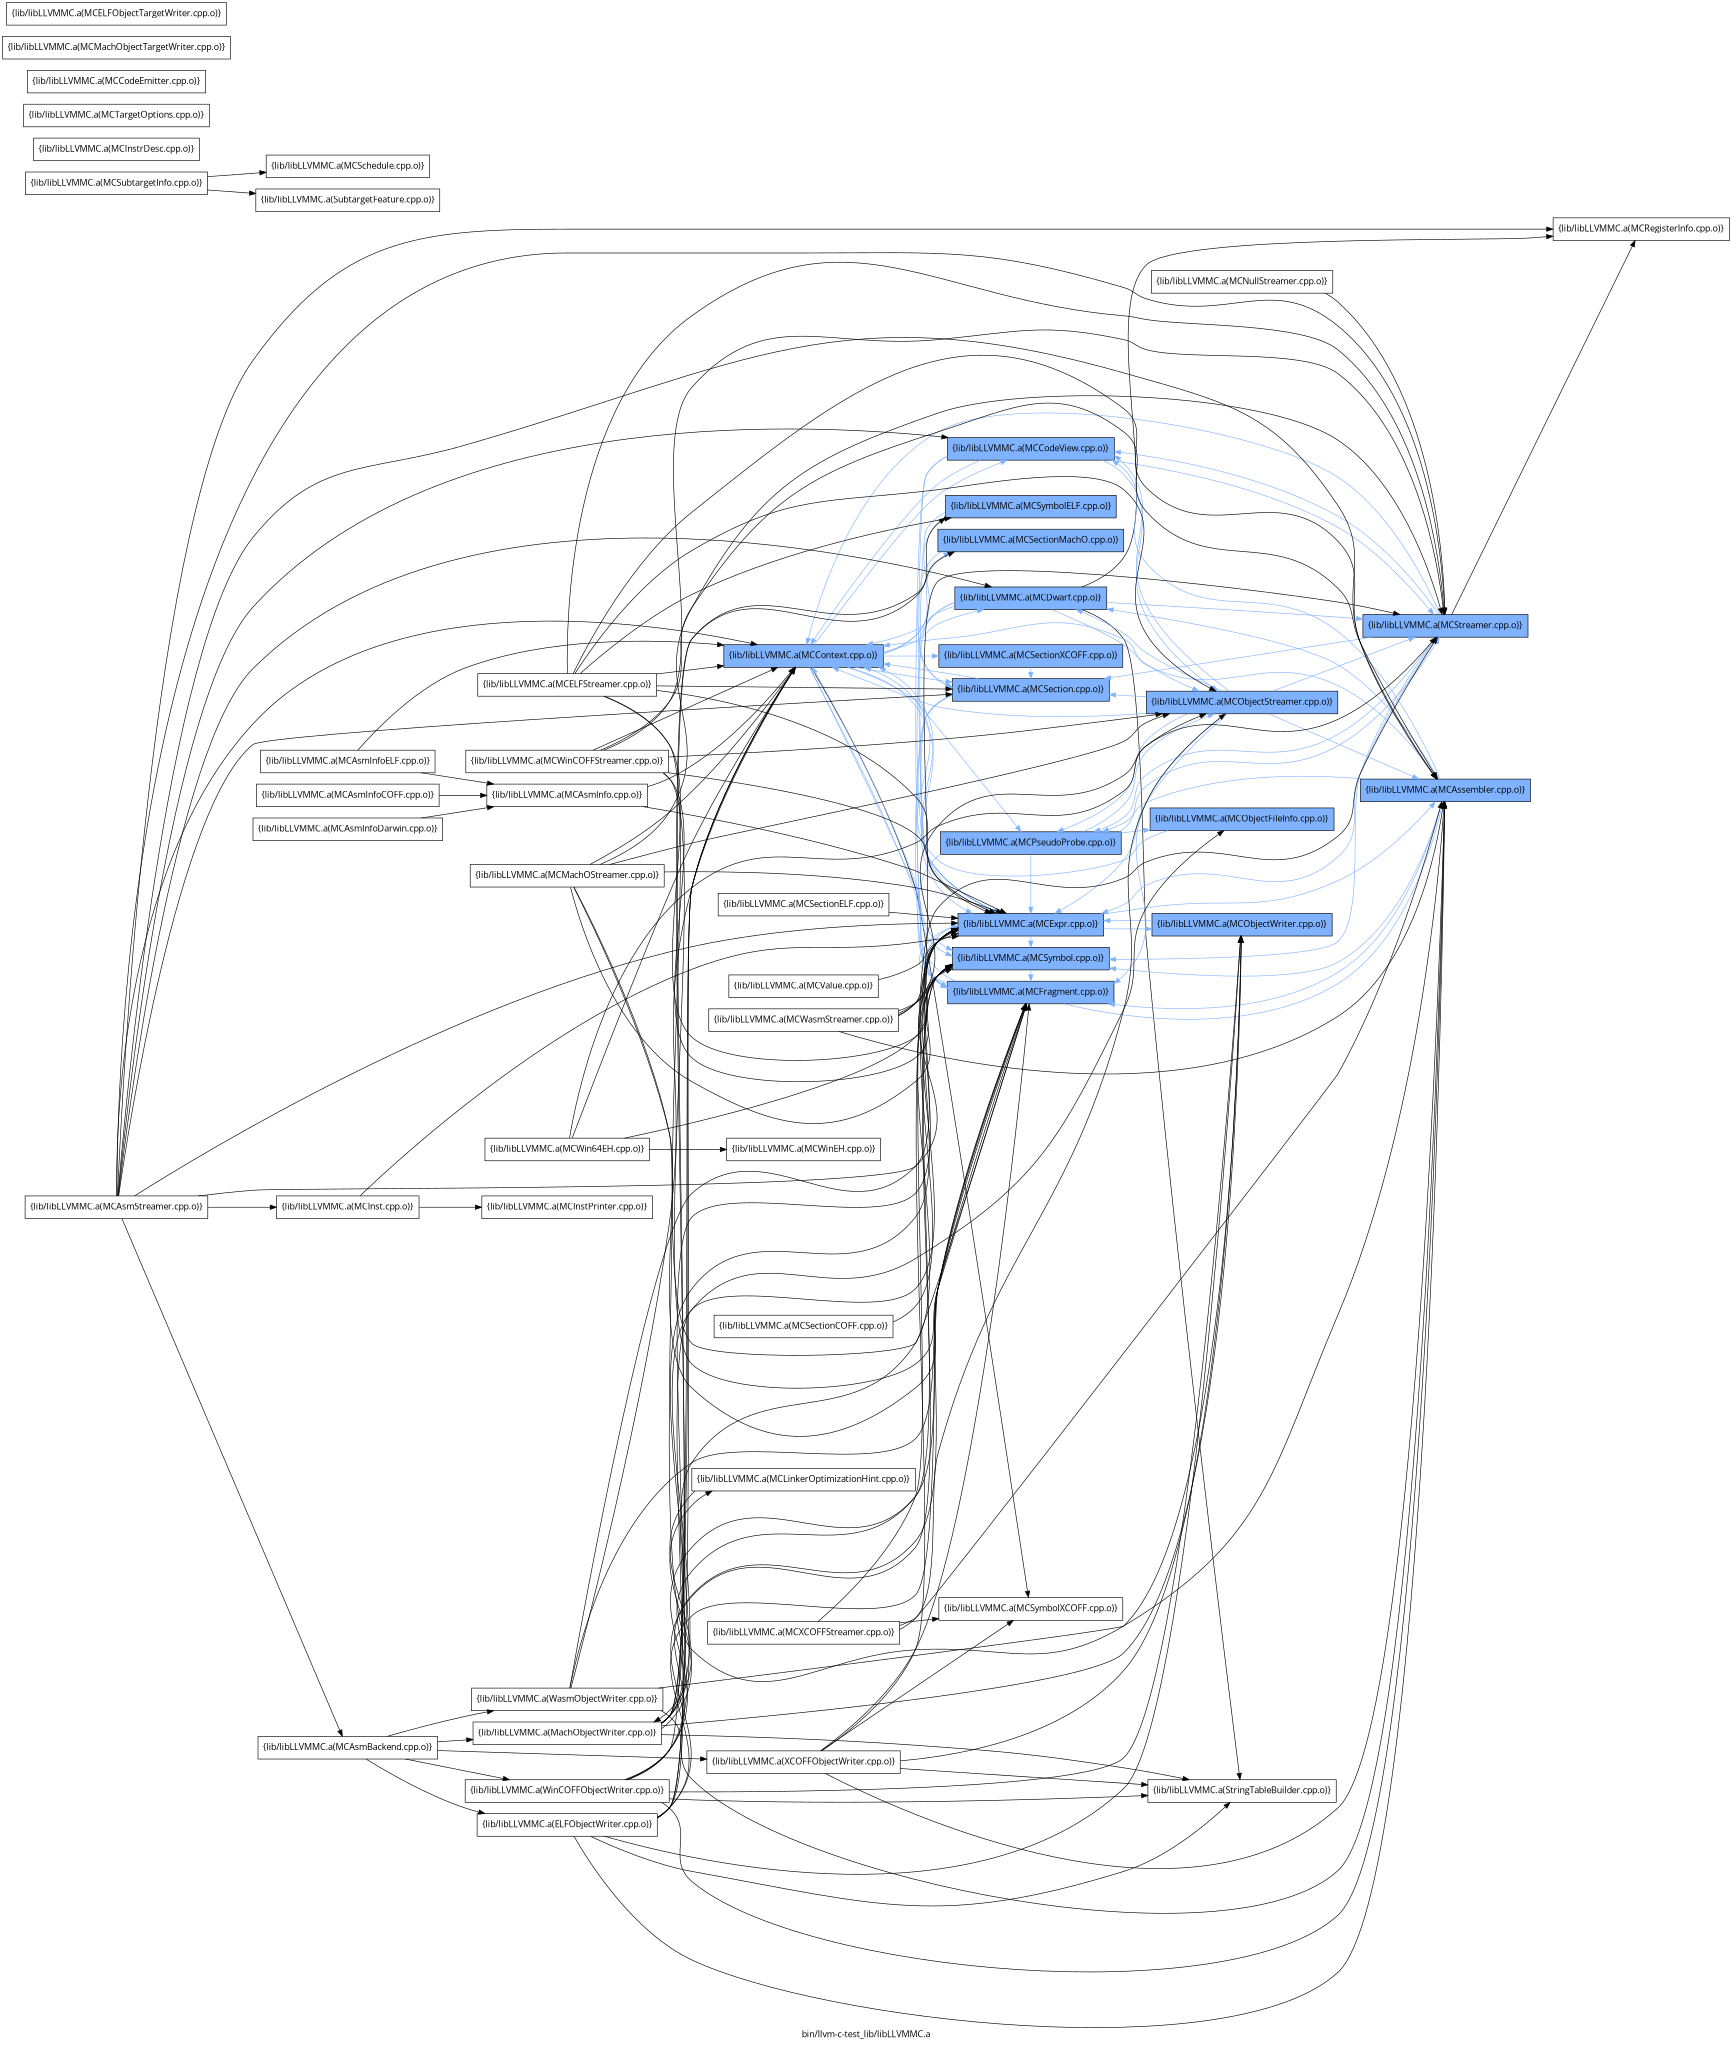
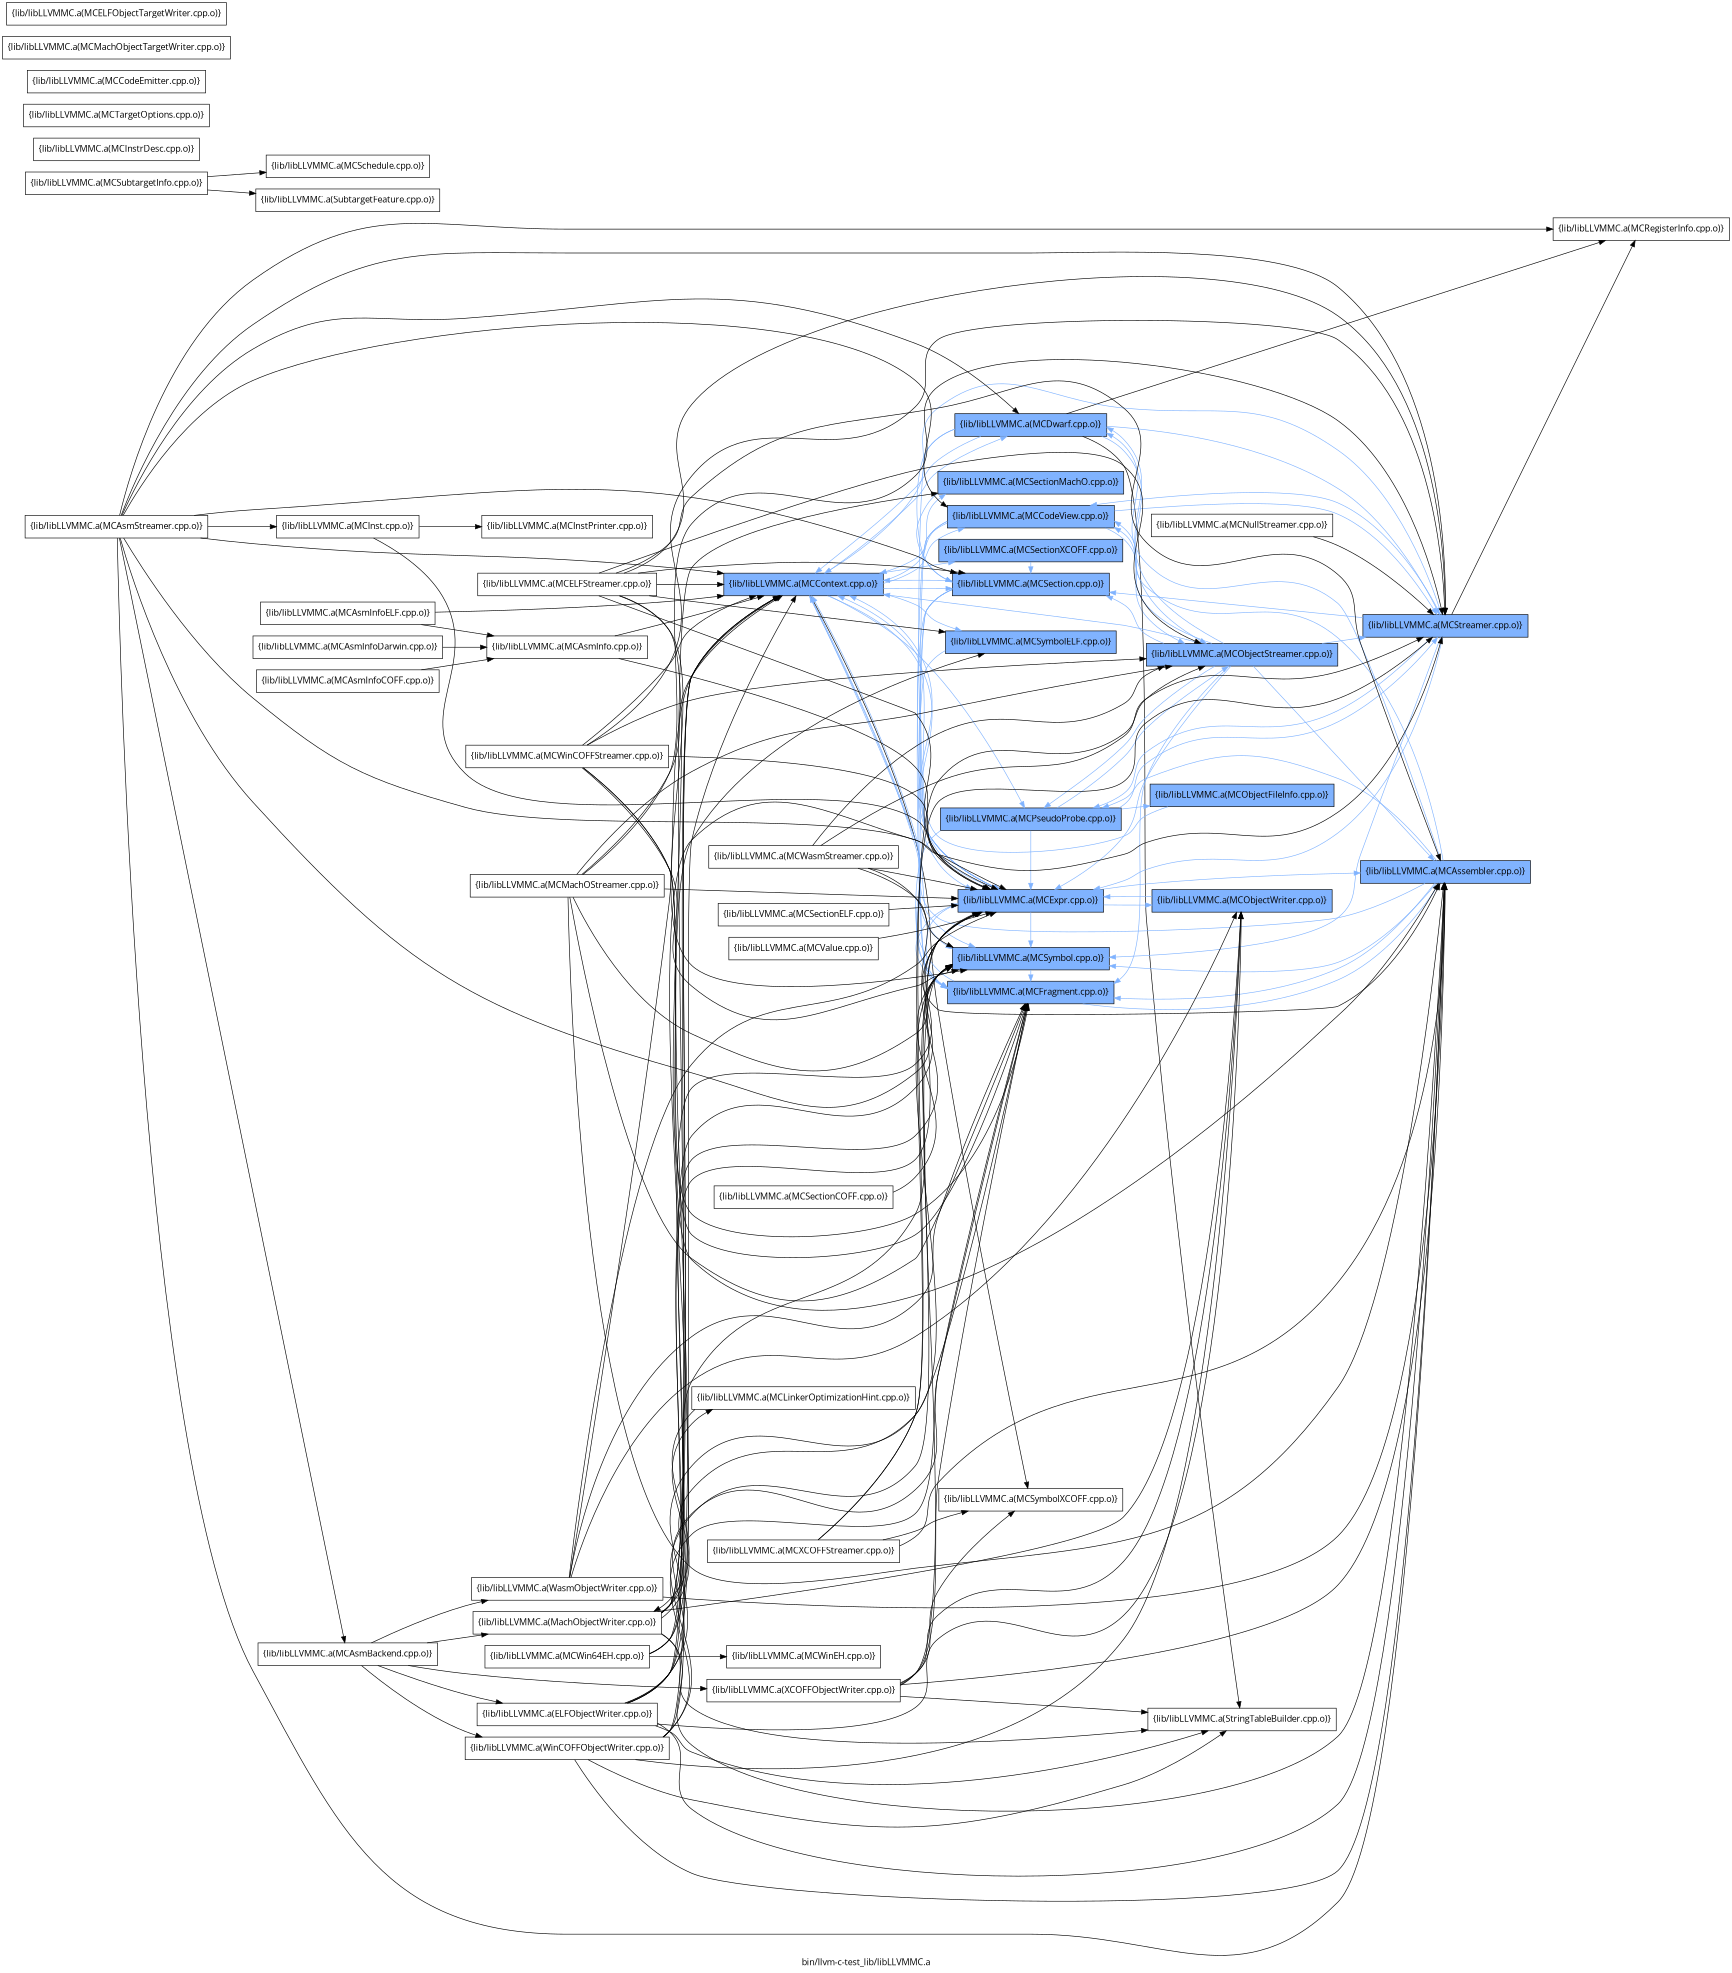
(857, 1277) -> (1351, 1708)
